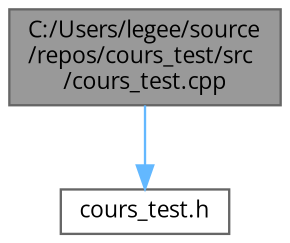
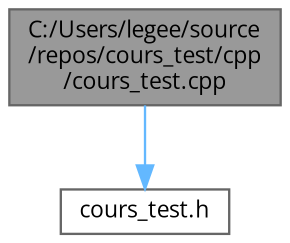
(145, 57) -> (145, 57)
